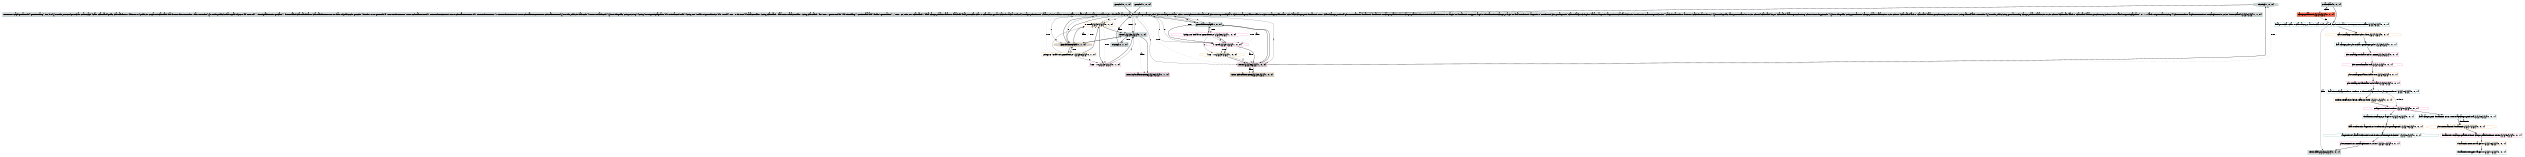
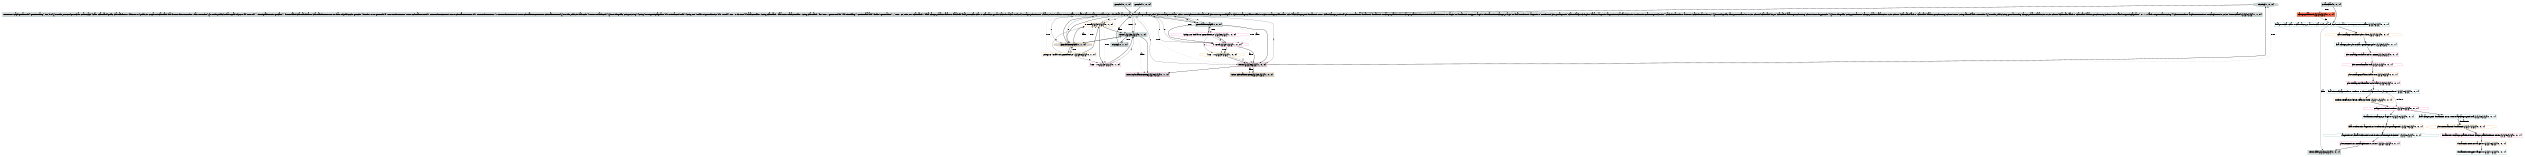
(2327, 10) -> (2327, 10)
(1266, 30) -> (1204, 69)
